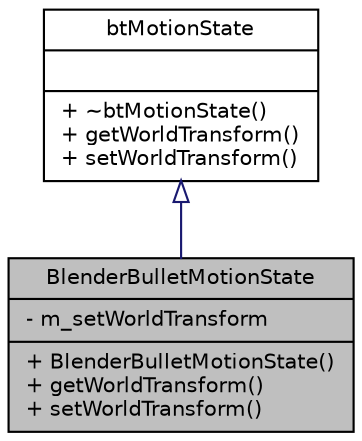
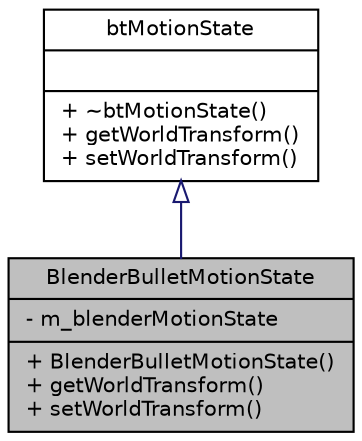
(148, 319) -> (152, 319)
